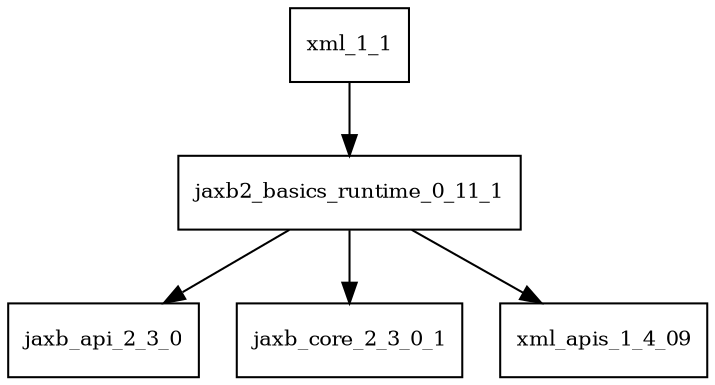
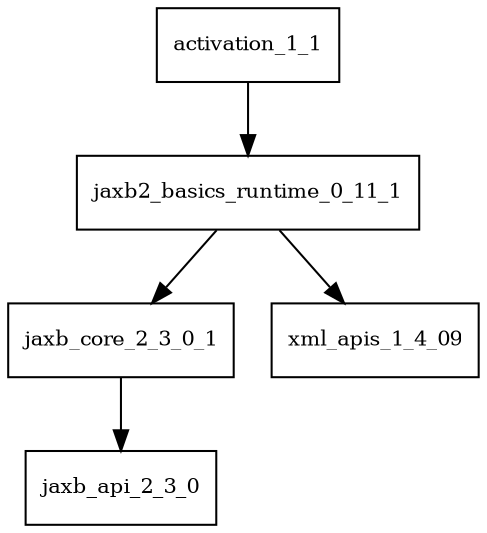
(350, 45) -> (248, 45)
(236, 261) -> (121, 404)
